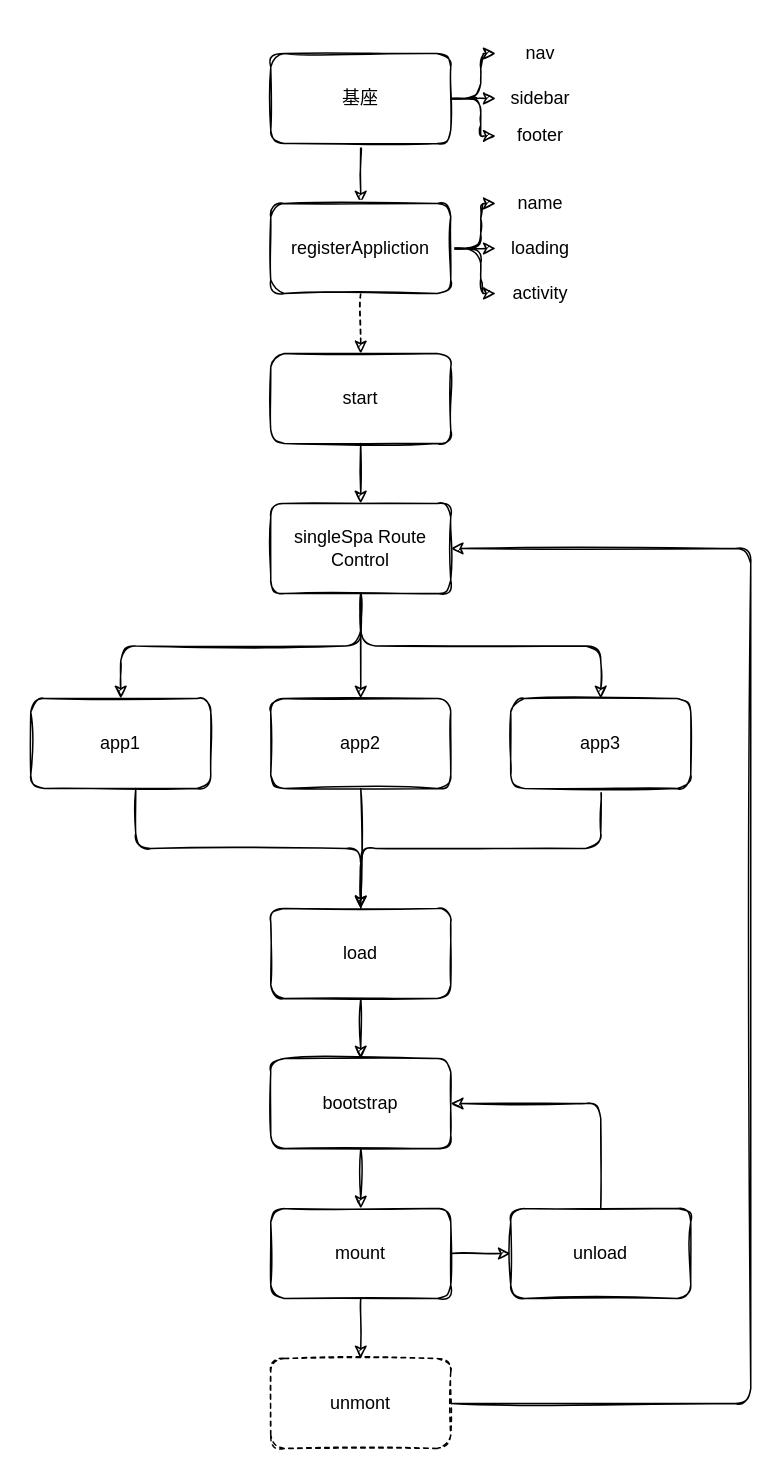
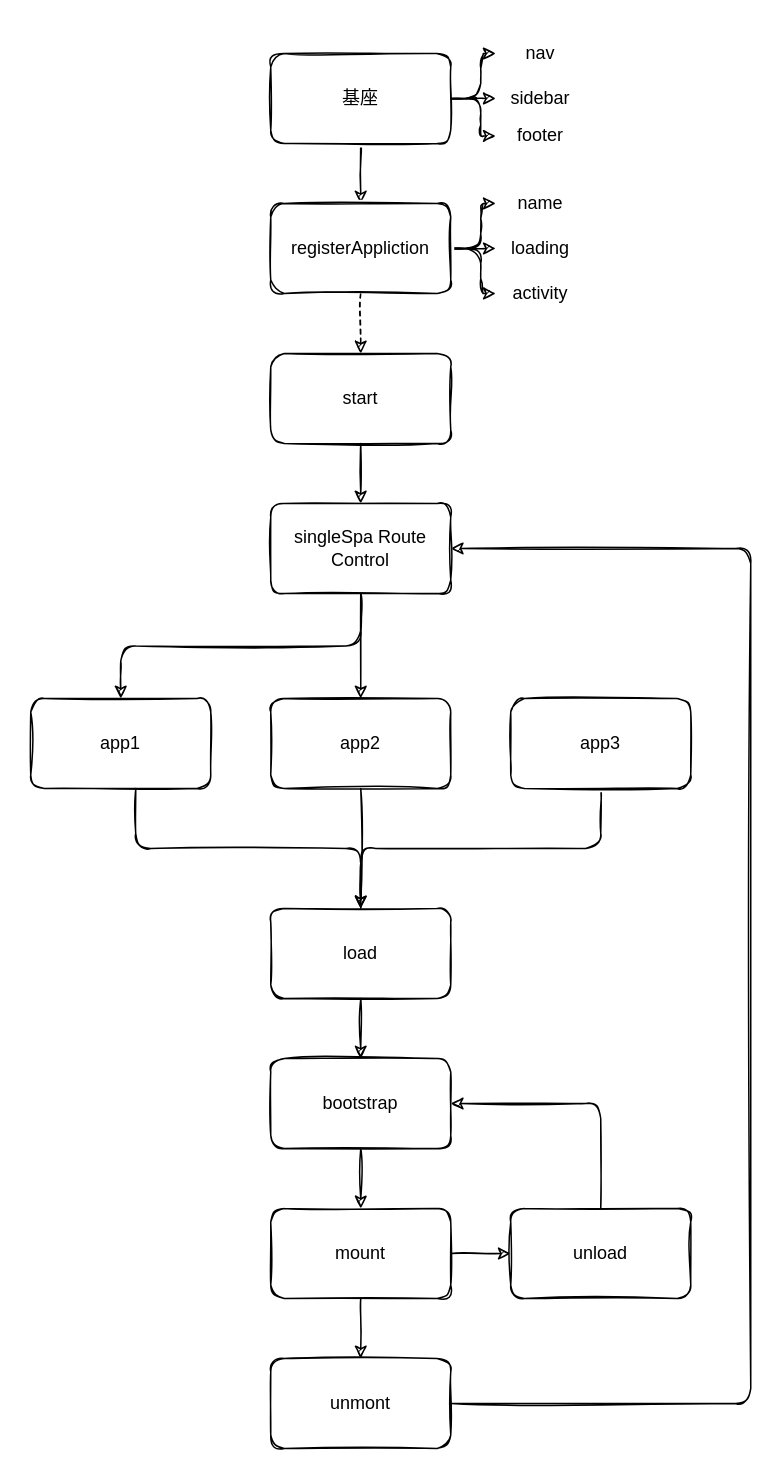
(498, 646) -> none
(361, 1403) -> (361, 1403)
